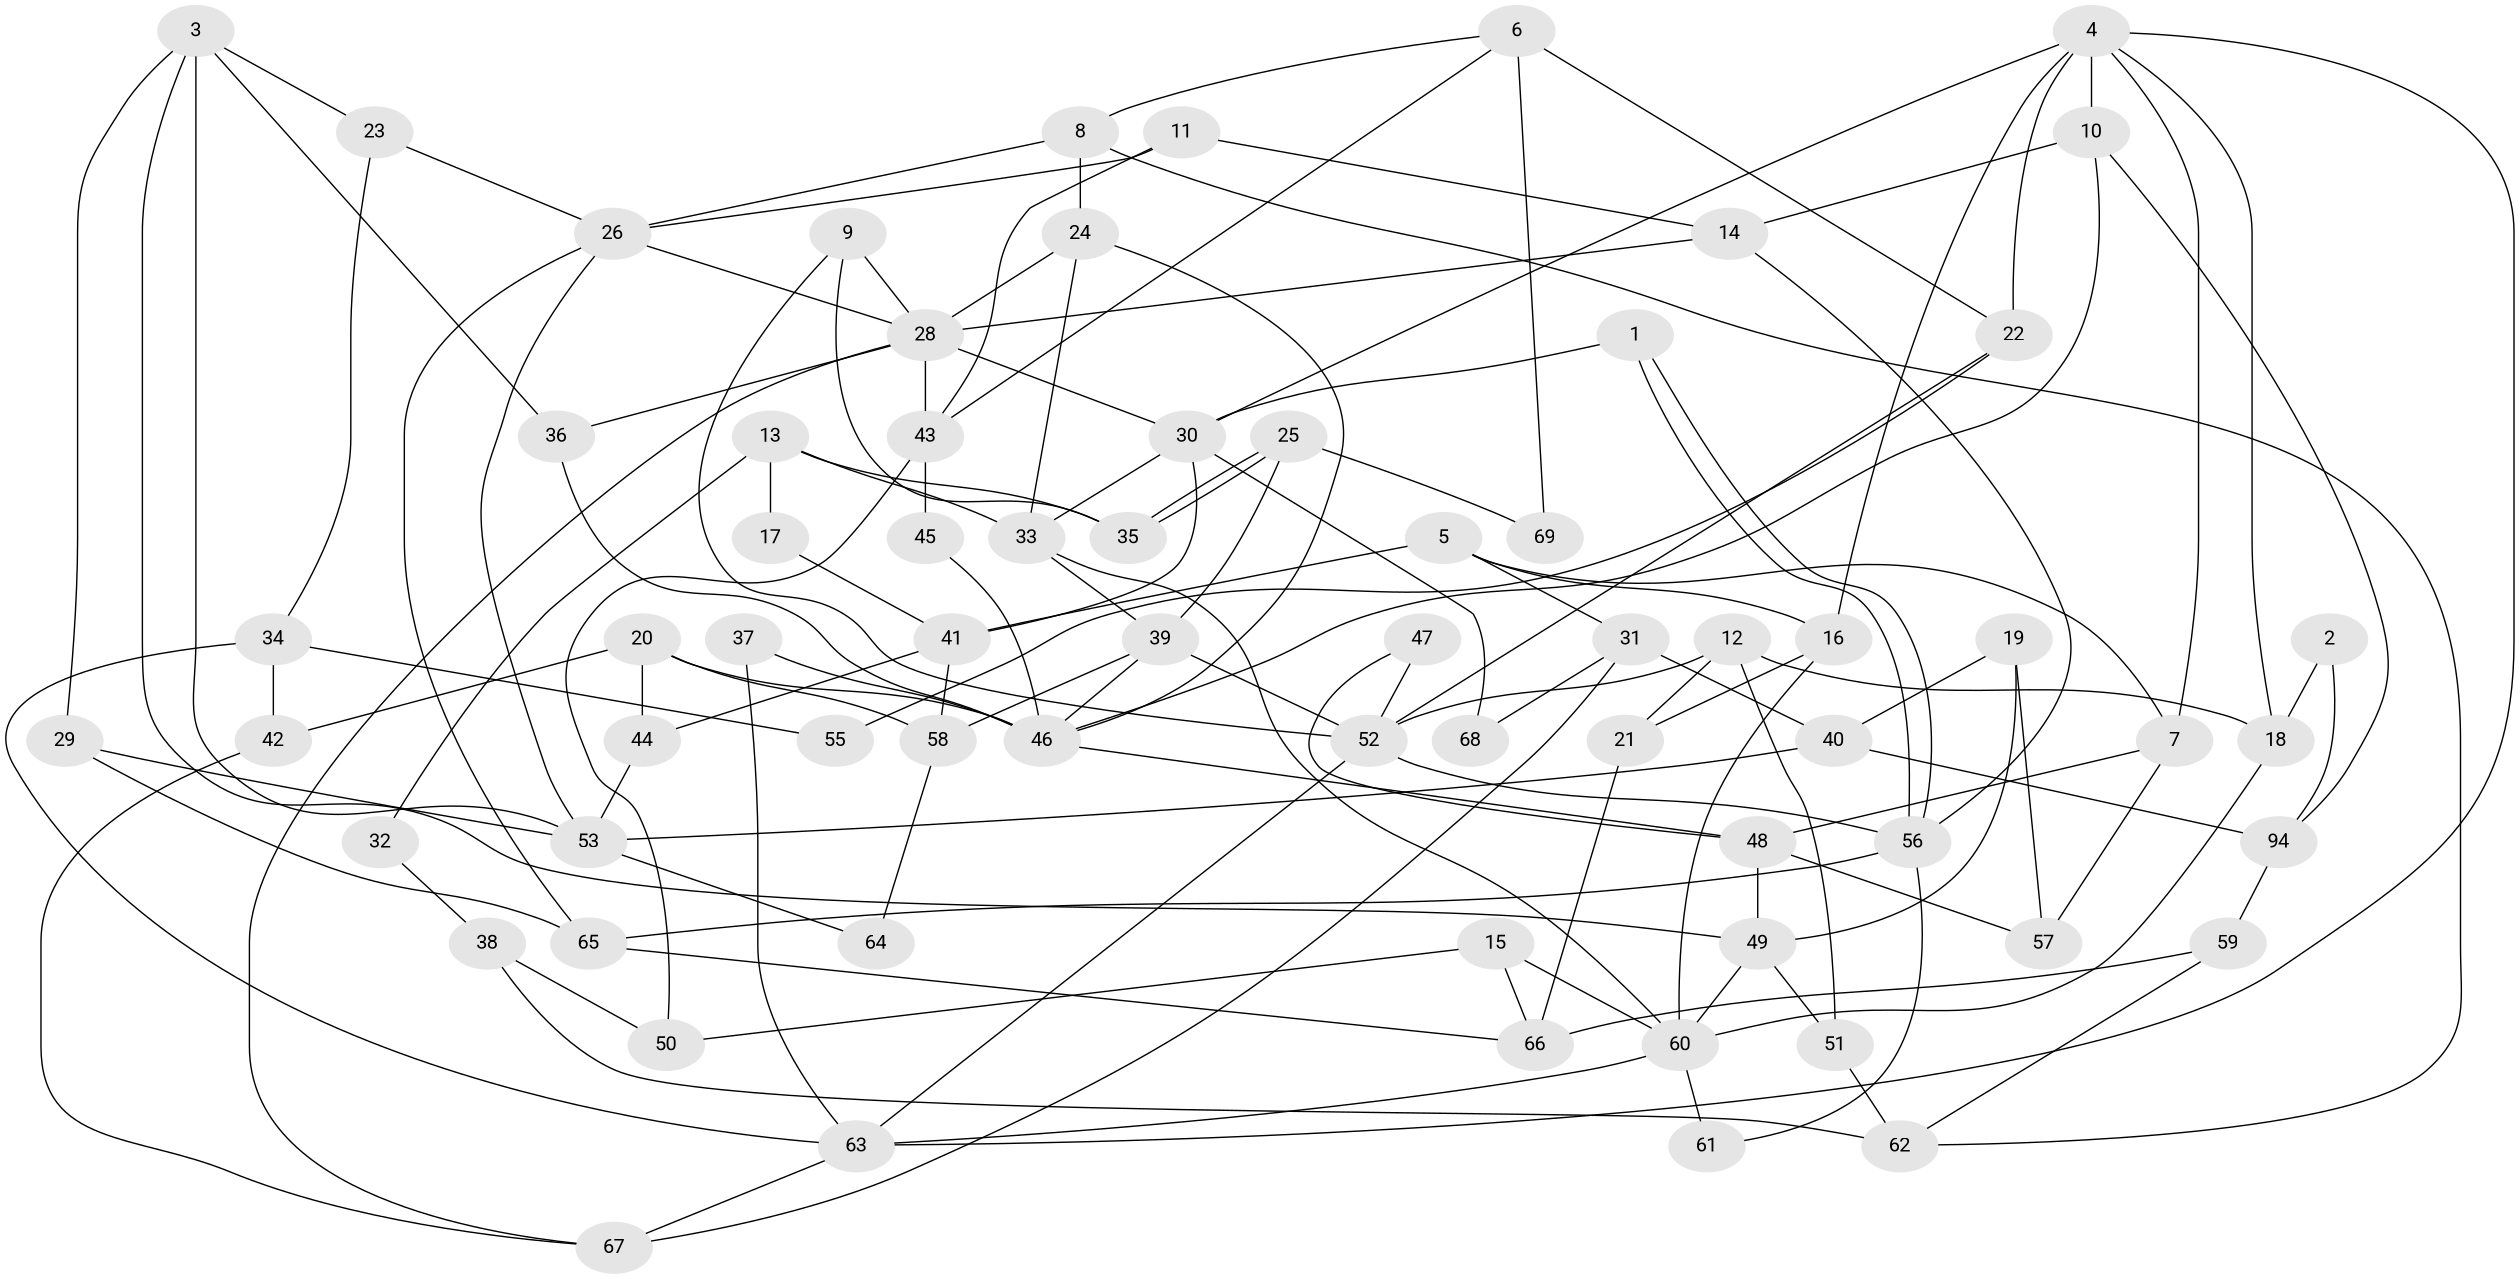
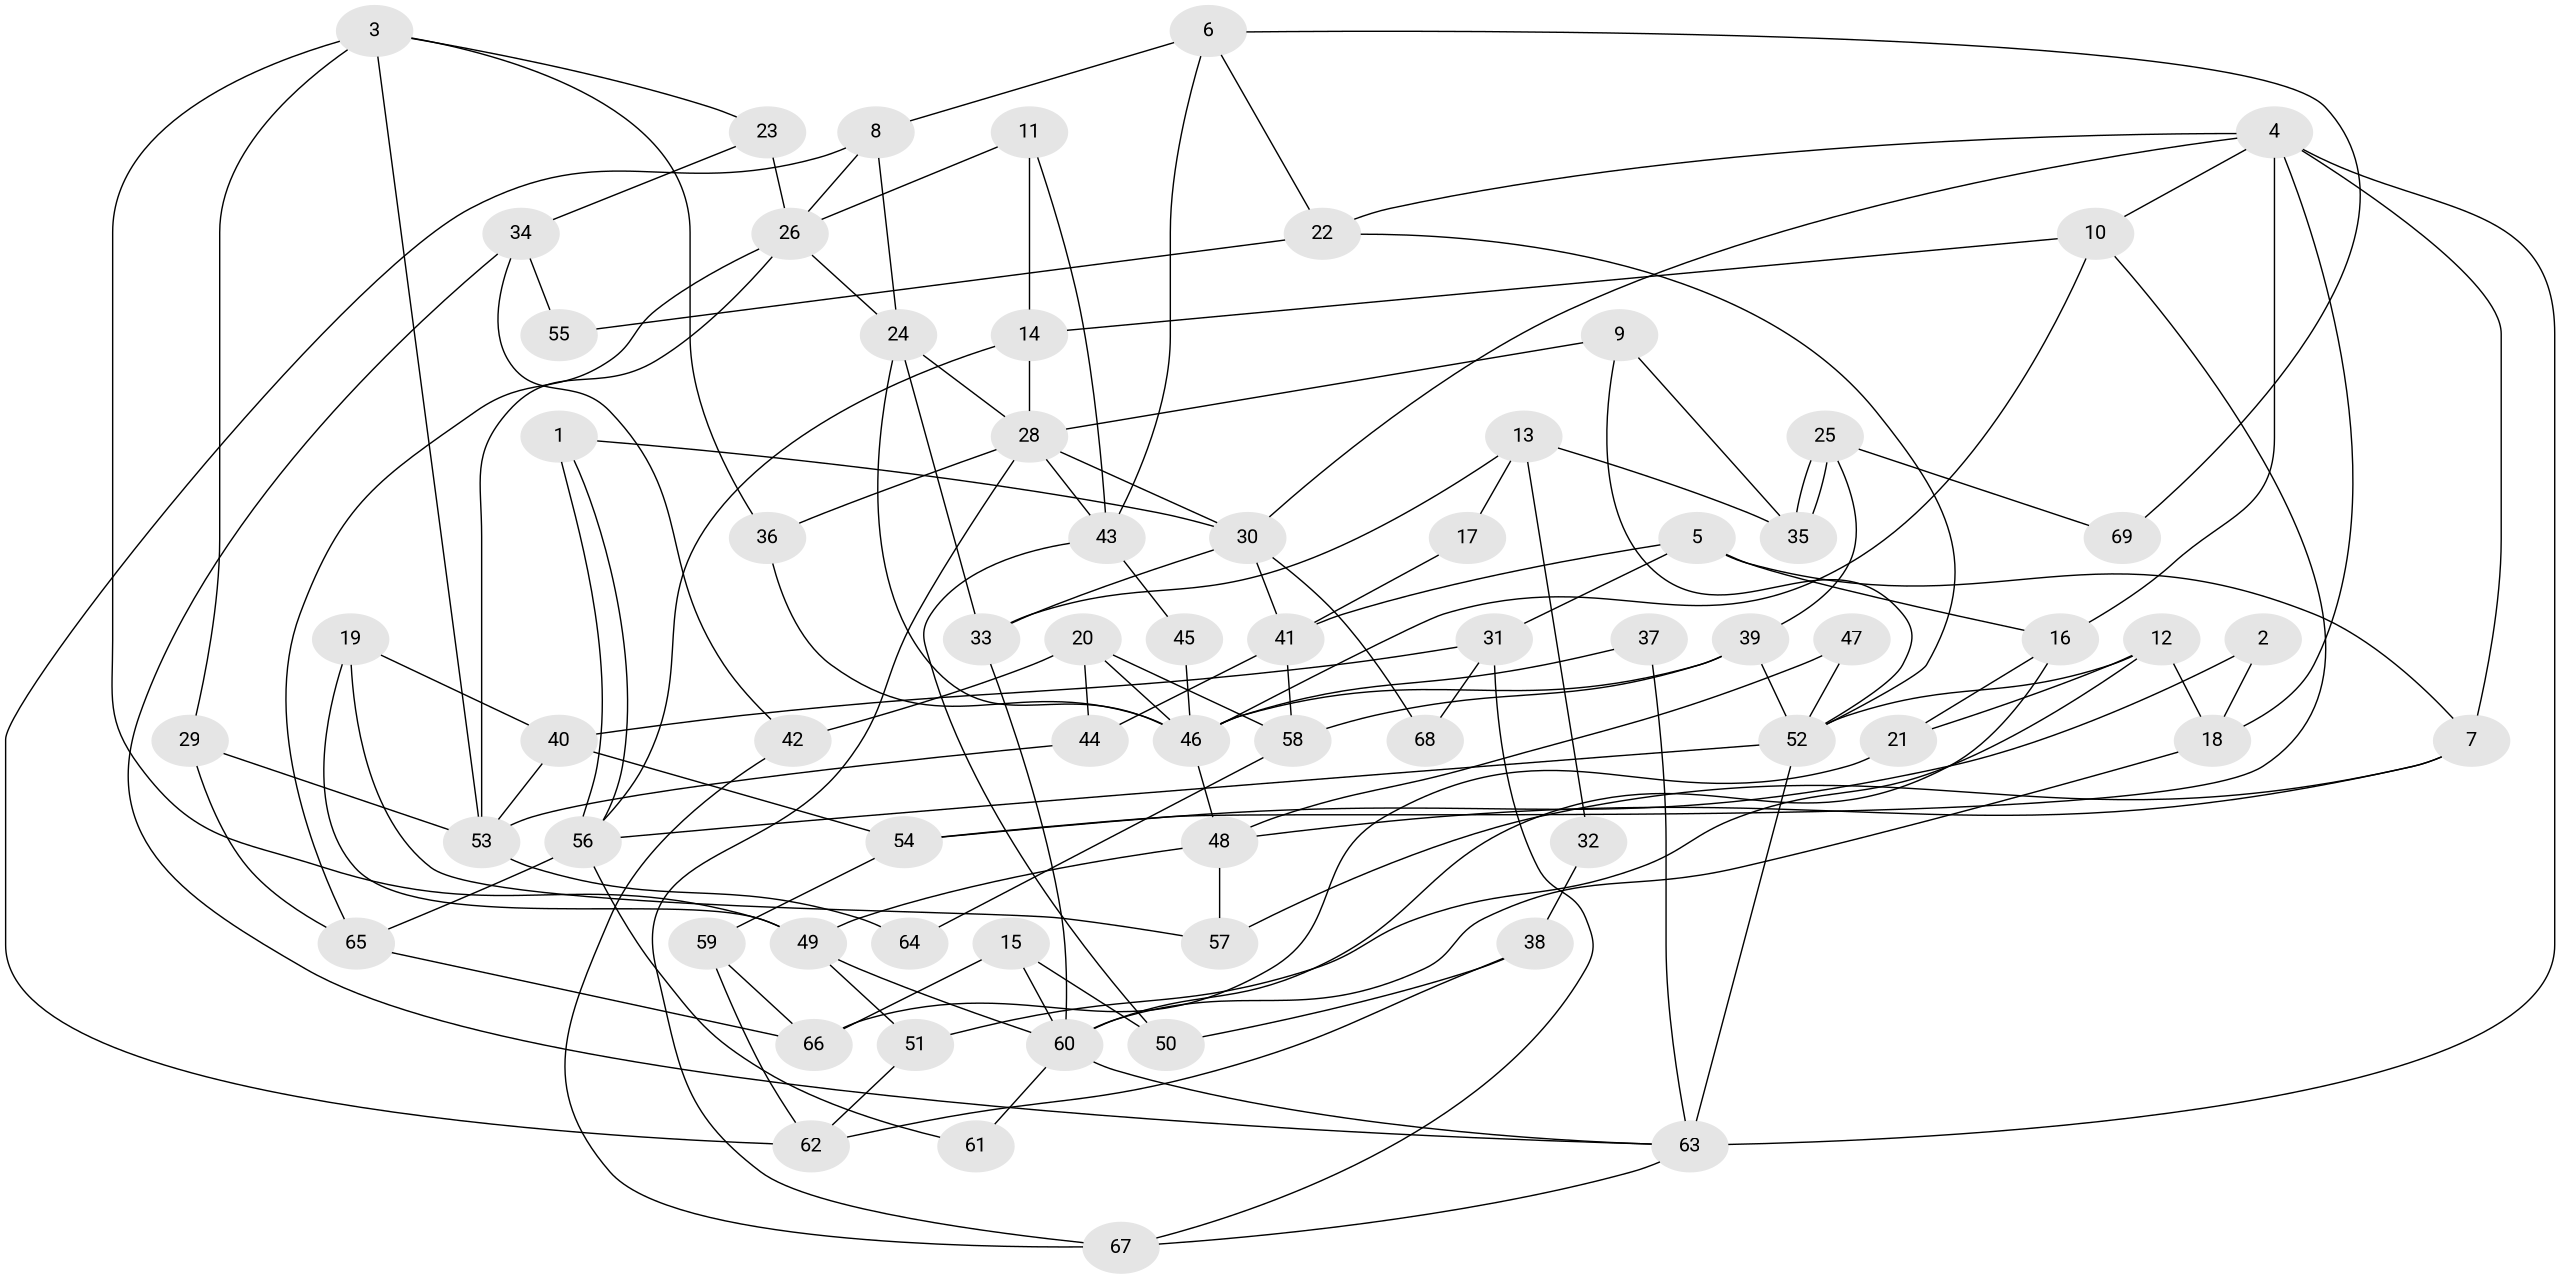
(769, 285) -> (844, 285)
(1094, 589) -> none
(2279, 842) -> (904, 842)
